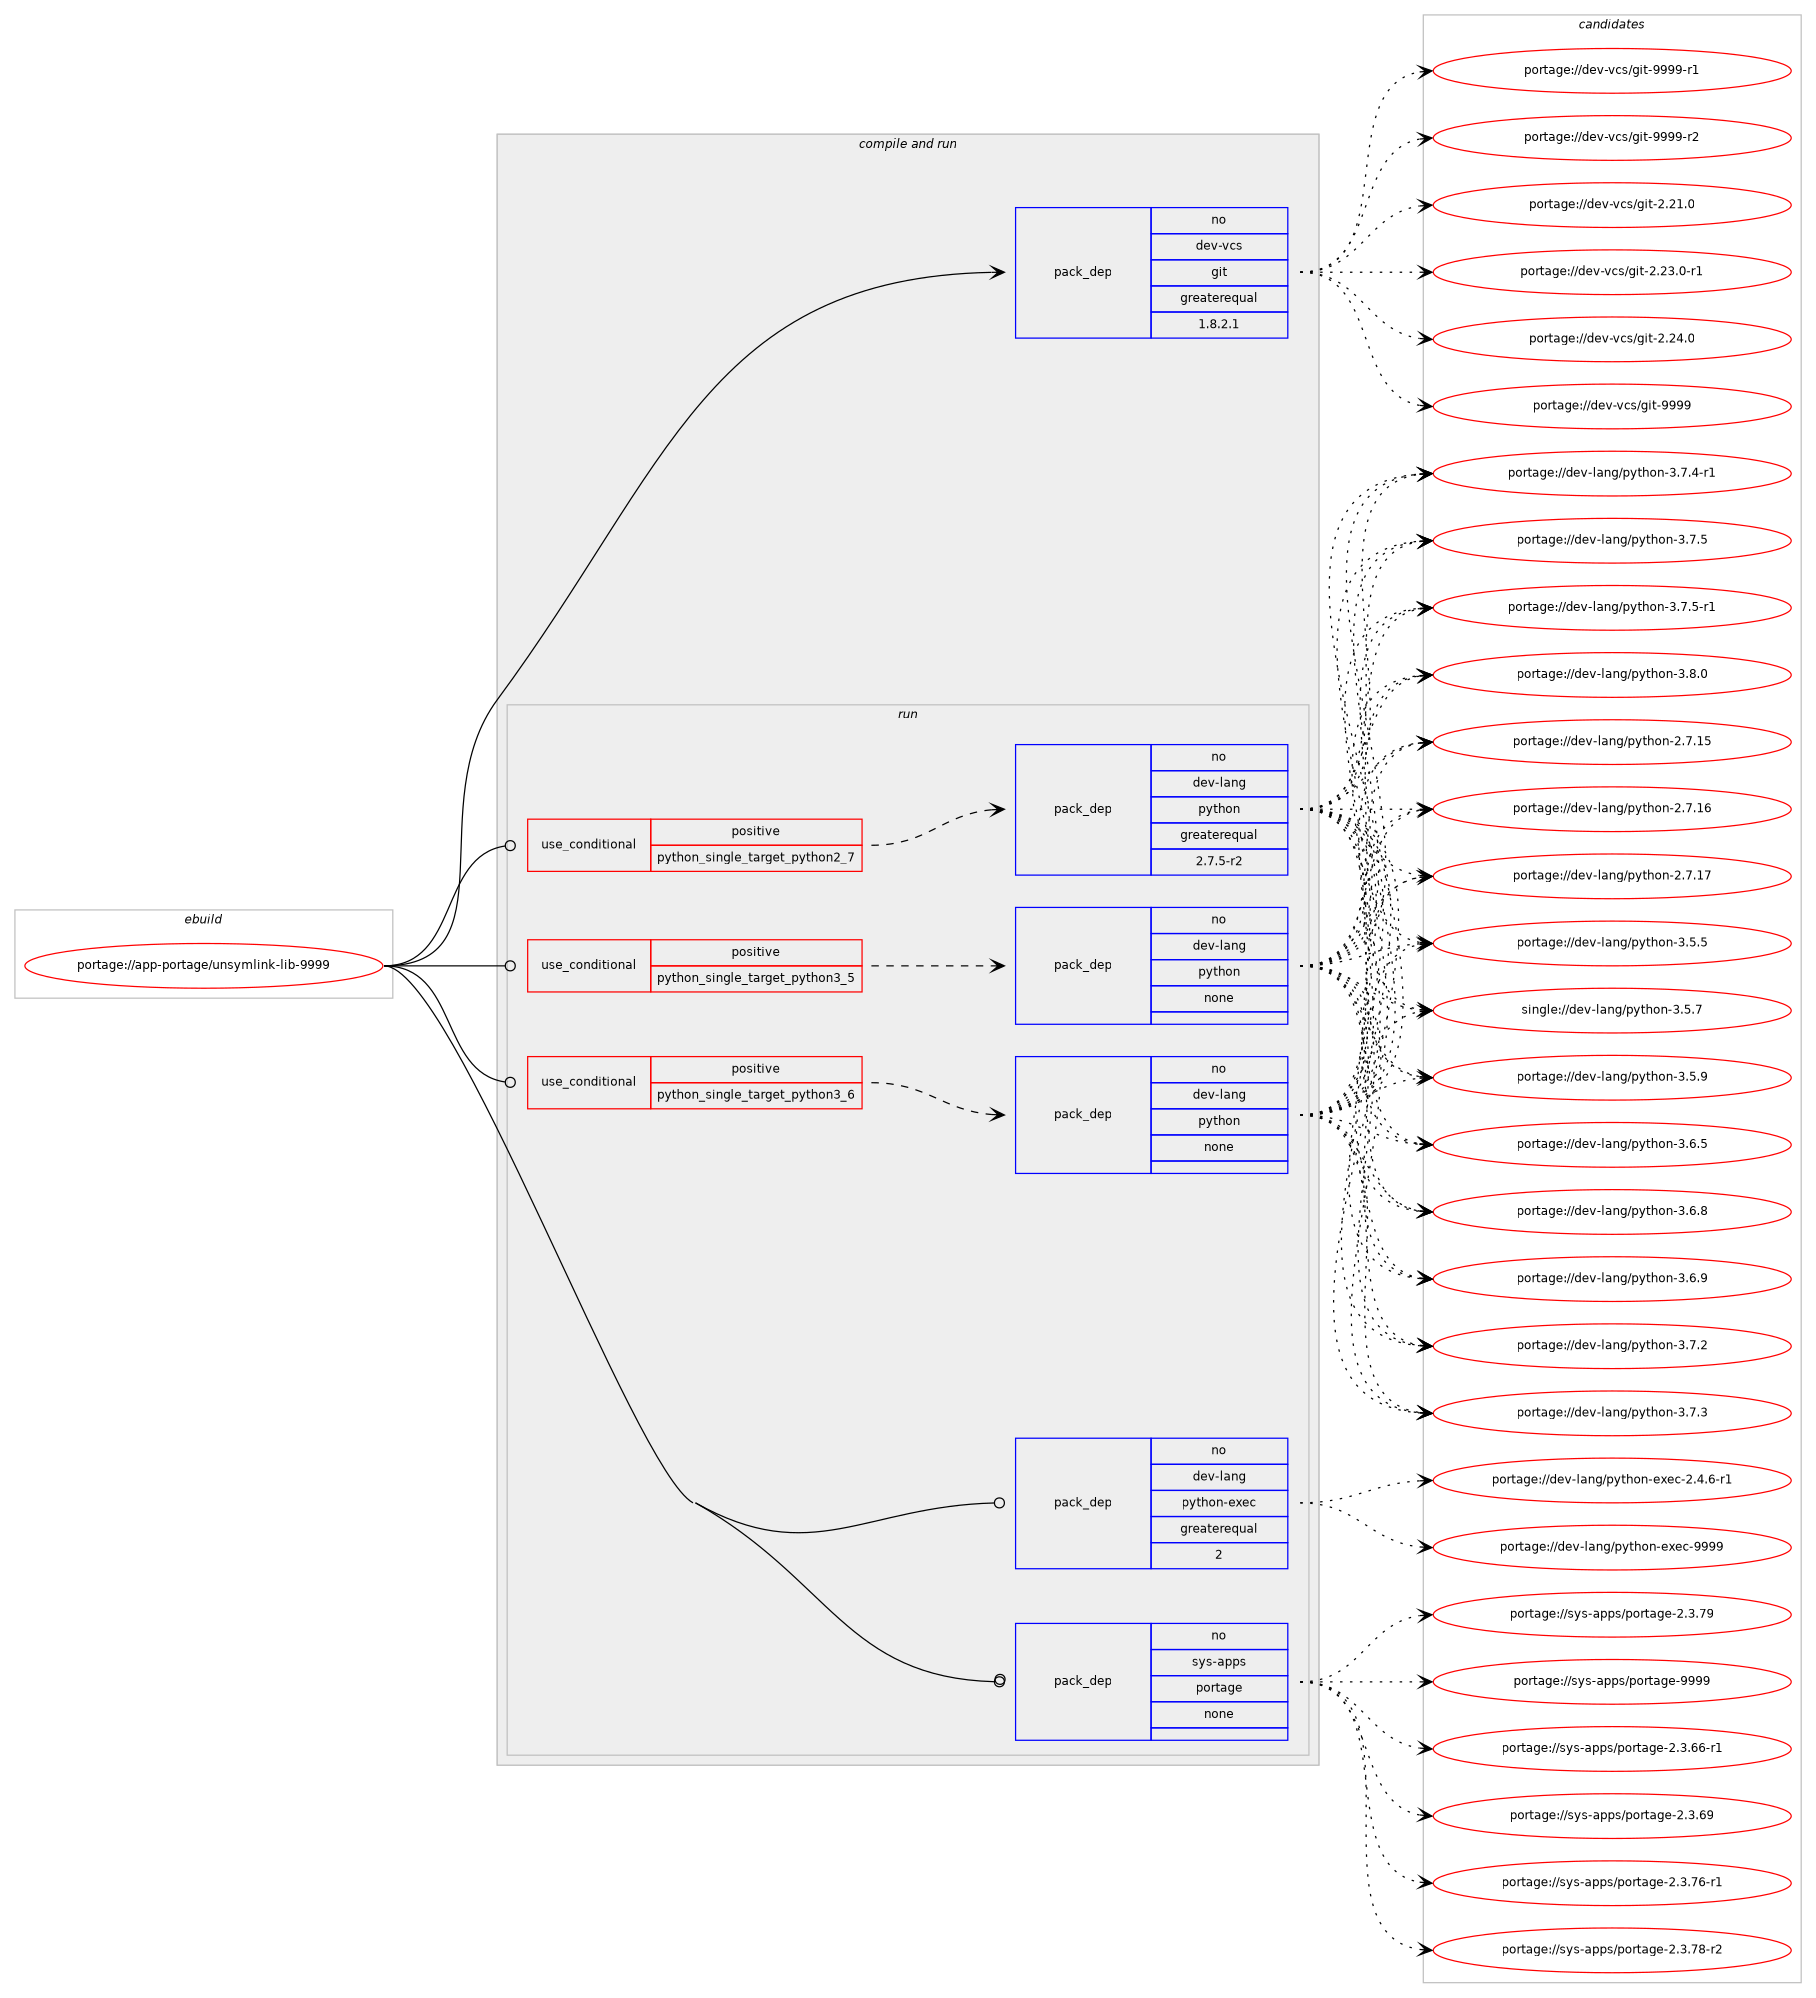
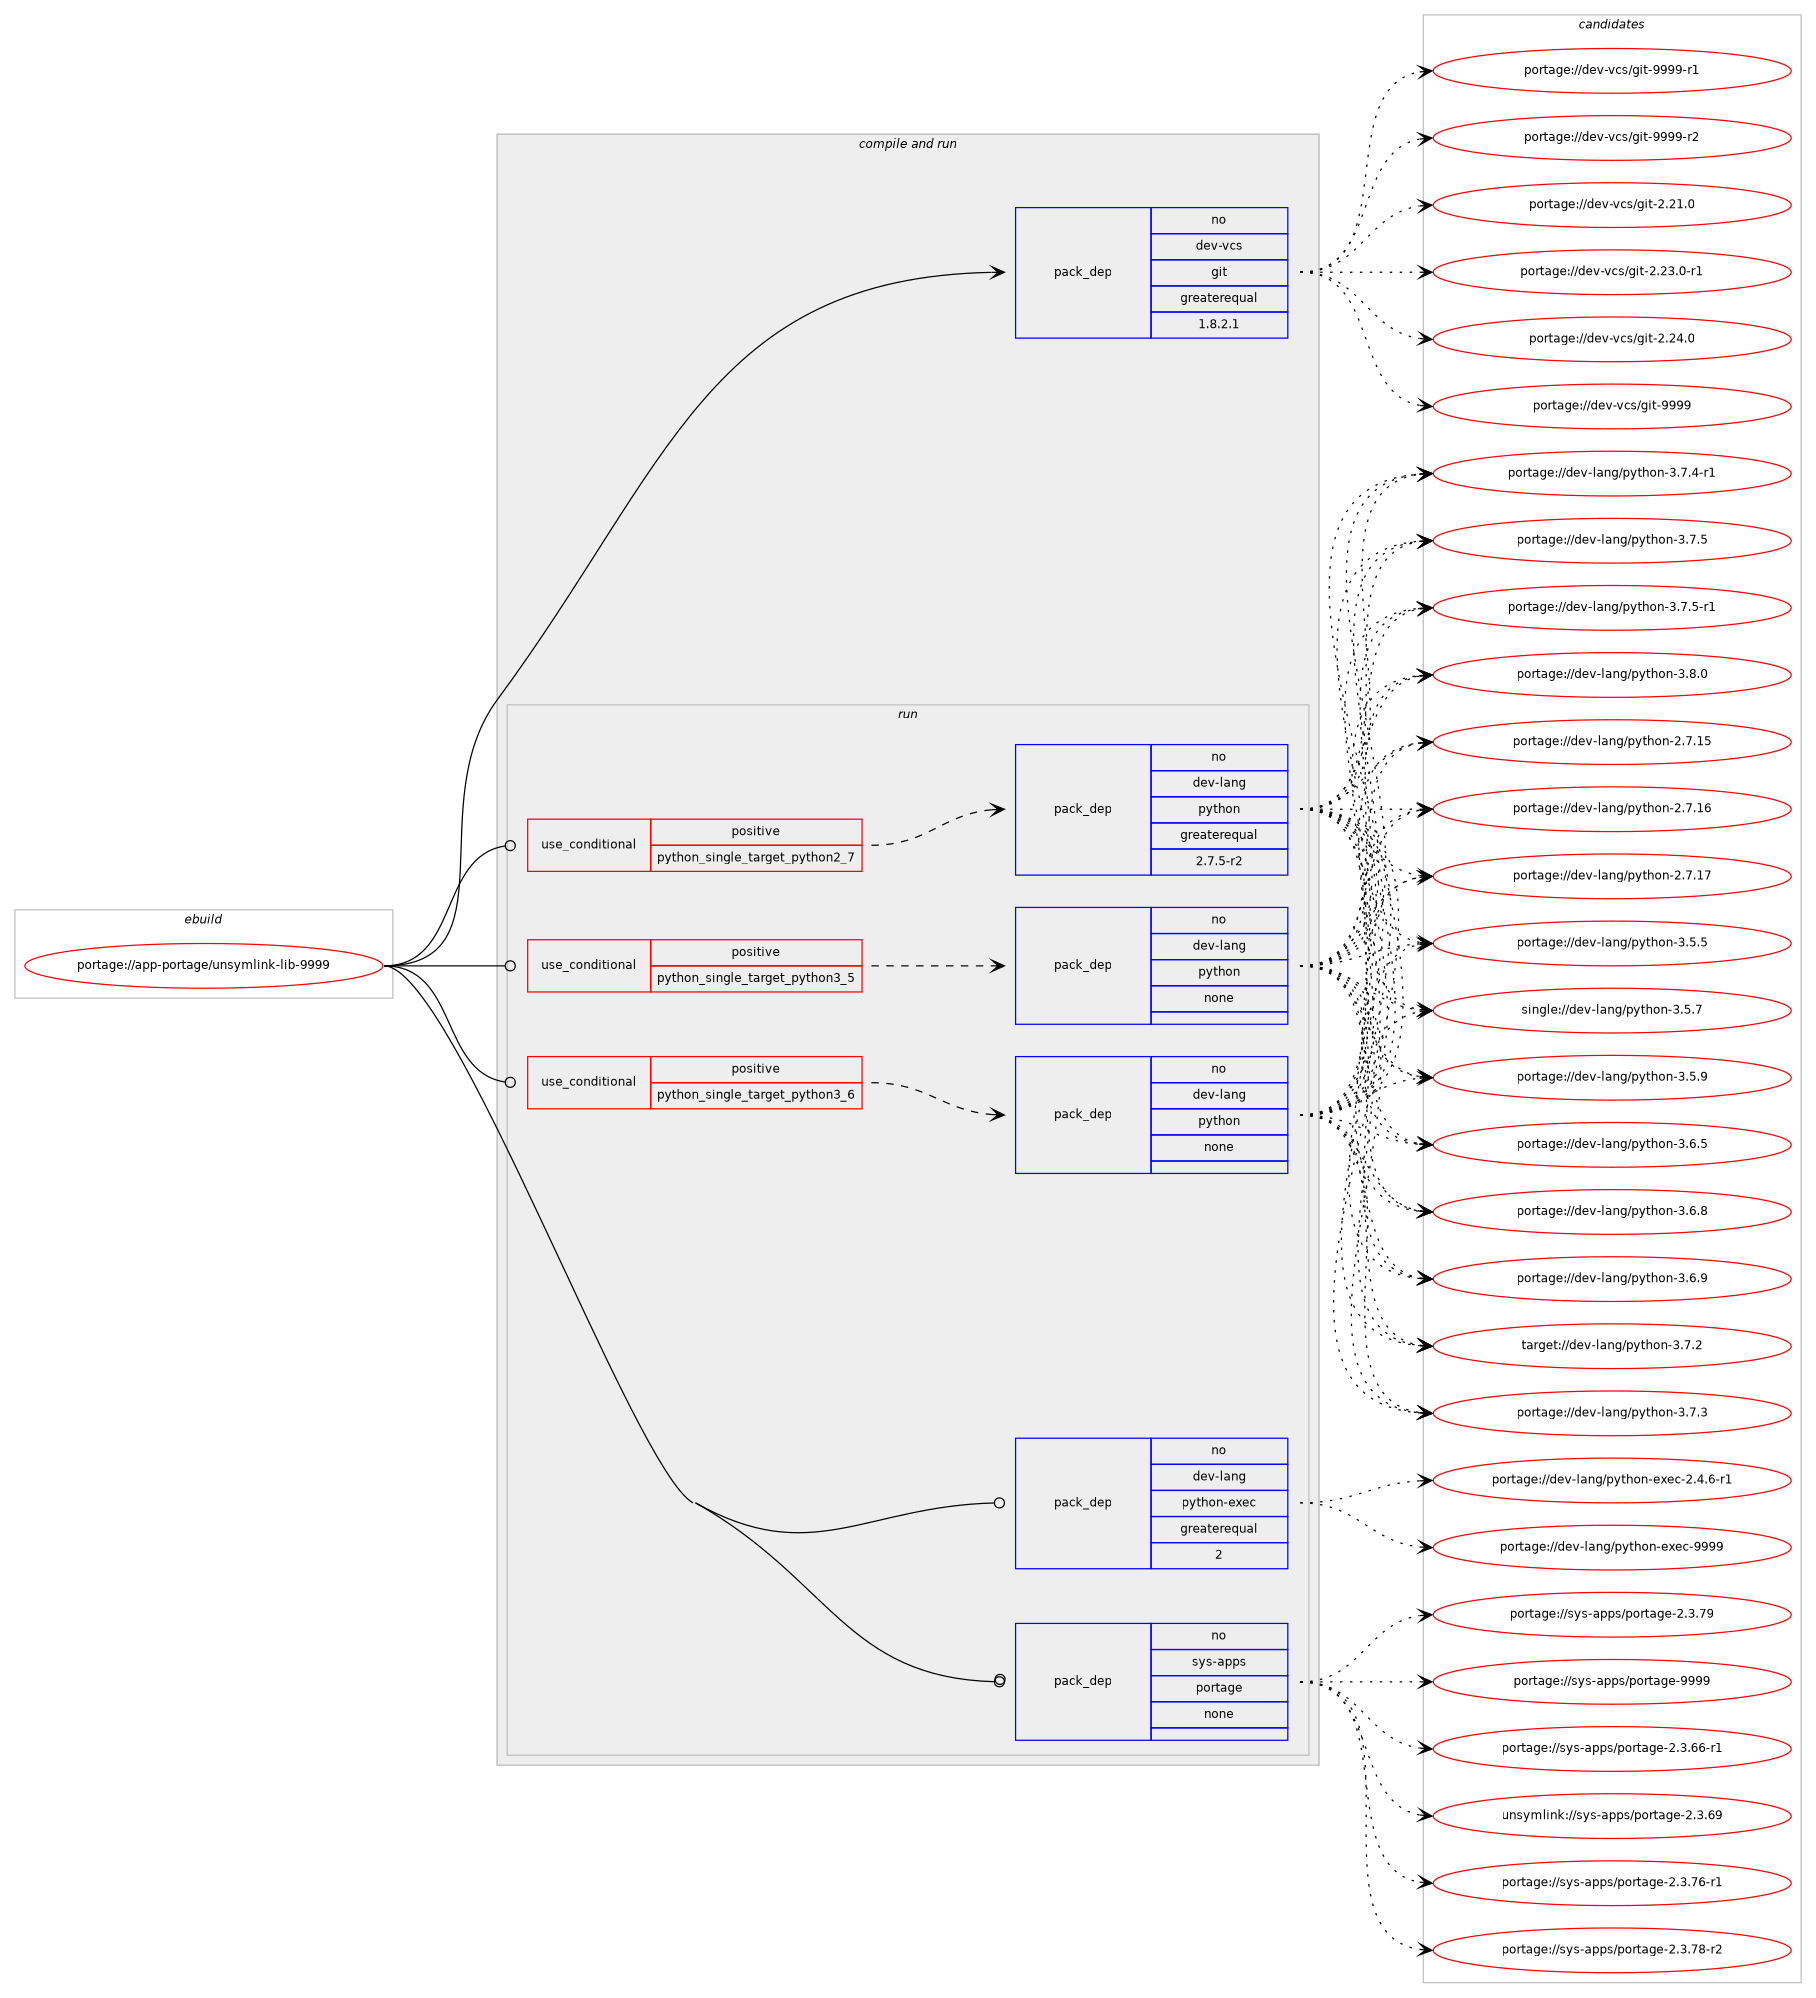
(1612, 1346) -> (1612, 1346)
(1612, 1816) -> (1612, 1816)
